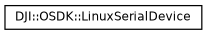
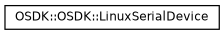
(103, 17) -> (112, 17)
